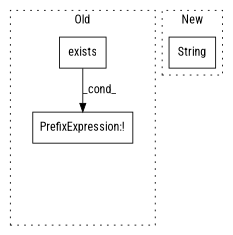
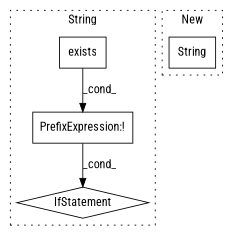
(83, 20) -> (83, 20)
none -> (83, 203)
